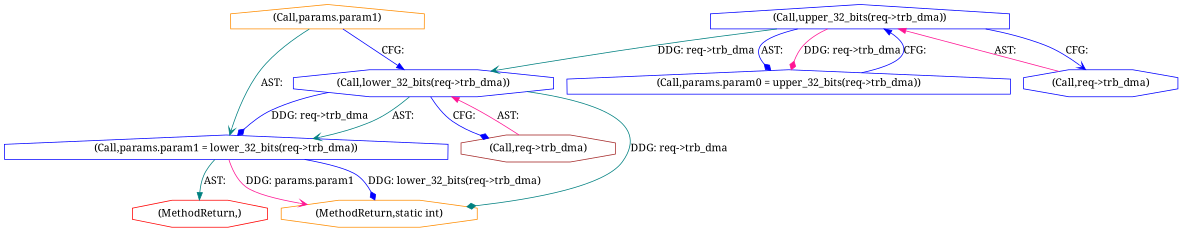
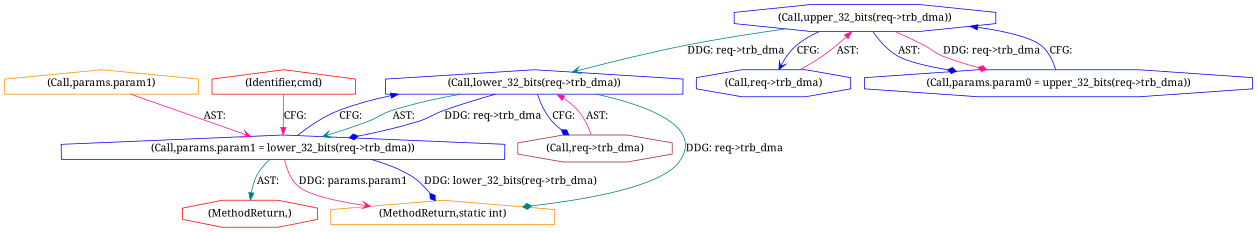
(860, 18) -> (865, 18)
(370, 47) -> (341, 110)
(260, 70) -> (187, 114)
none -> (284, 83)
(423, 83) -> (534, 83)
(789, 83) -> (1058, 83)
(379, 214) -> (443, 214)
